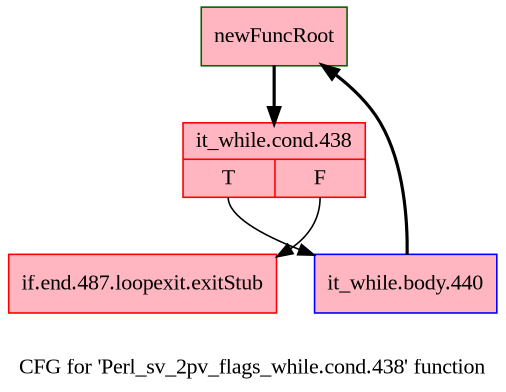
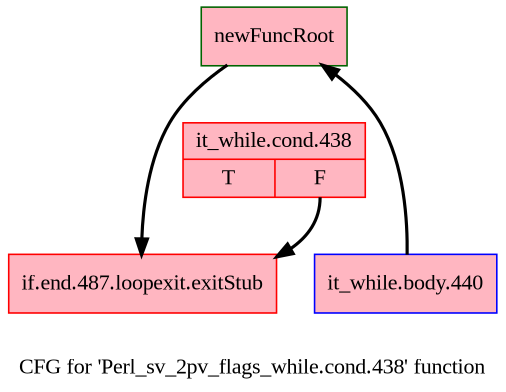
(274, 86) -> (161, 140)
(312, 227) -> (312, 227)
(258, 230) -> none
